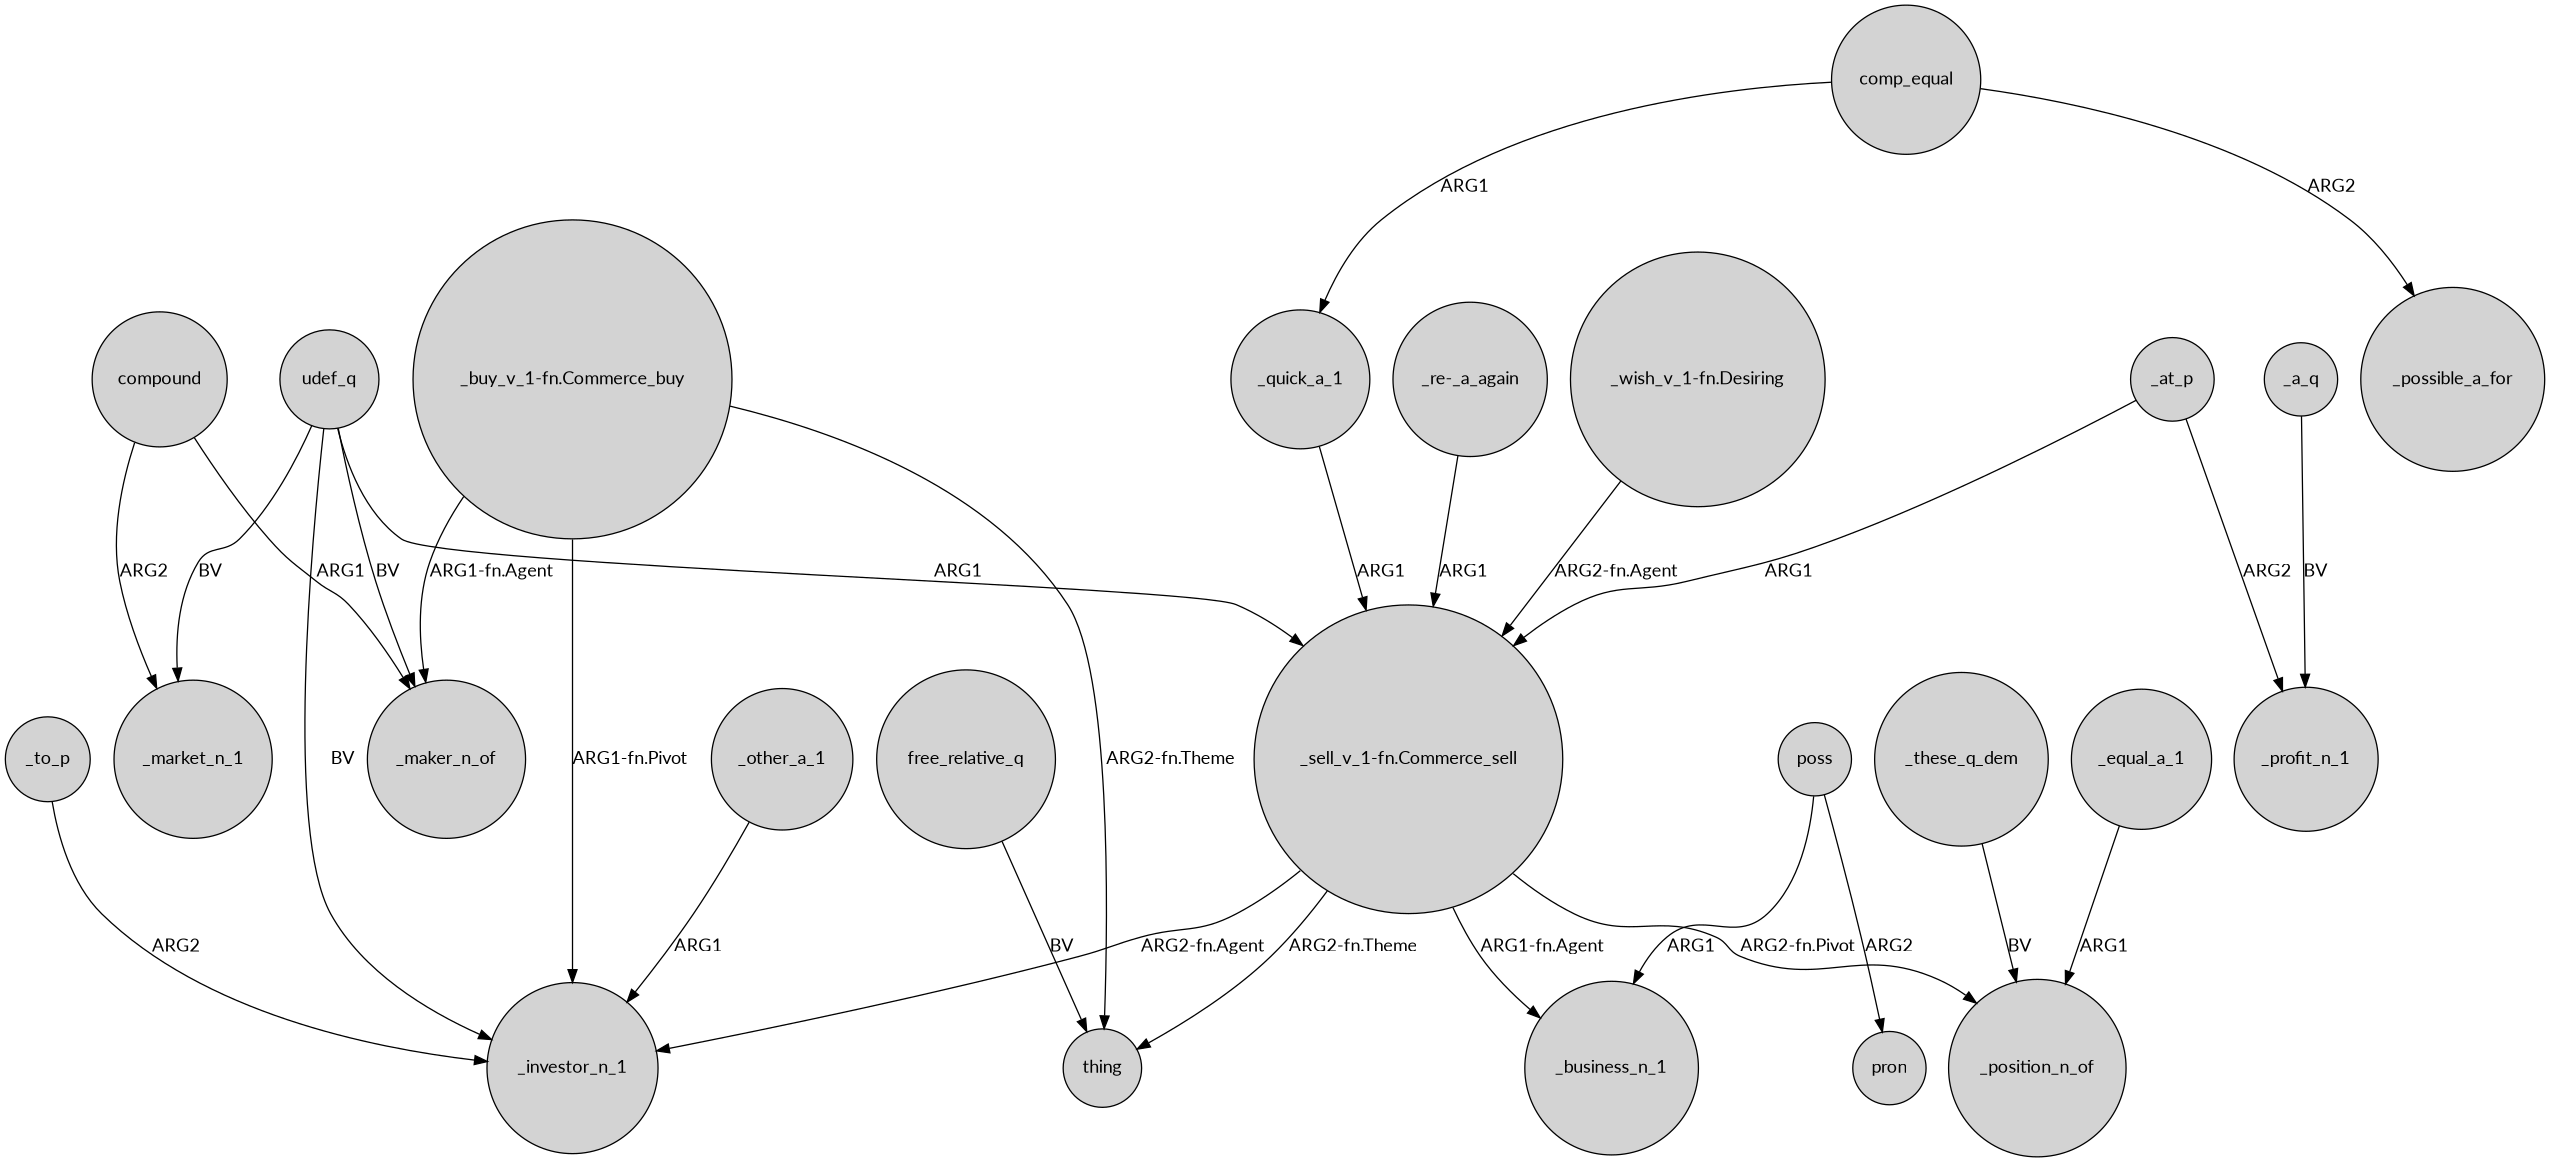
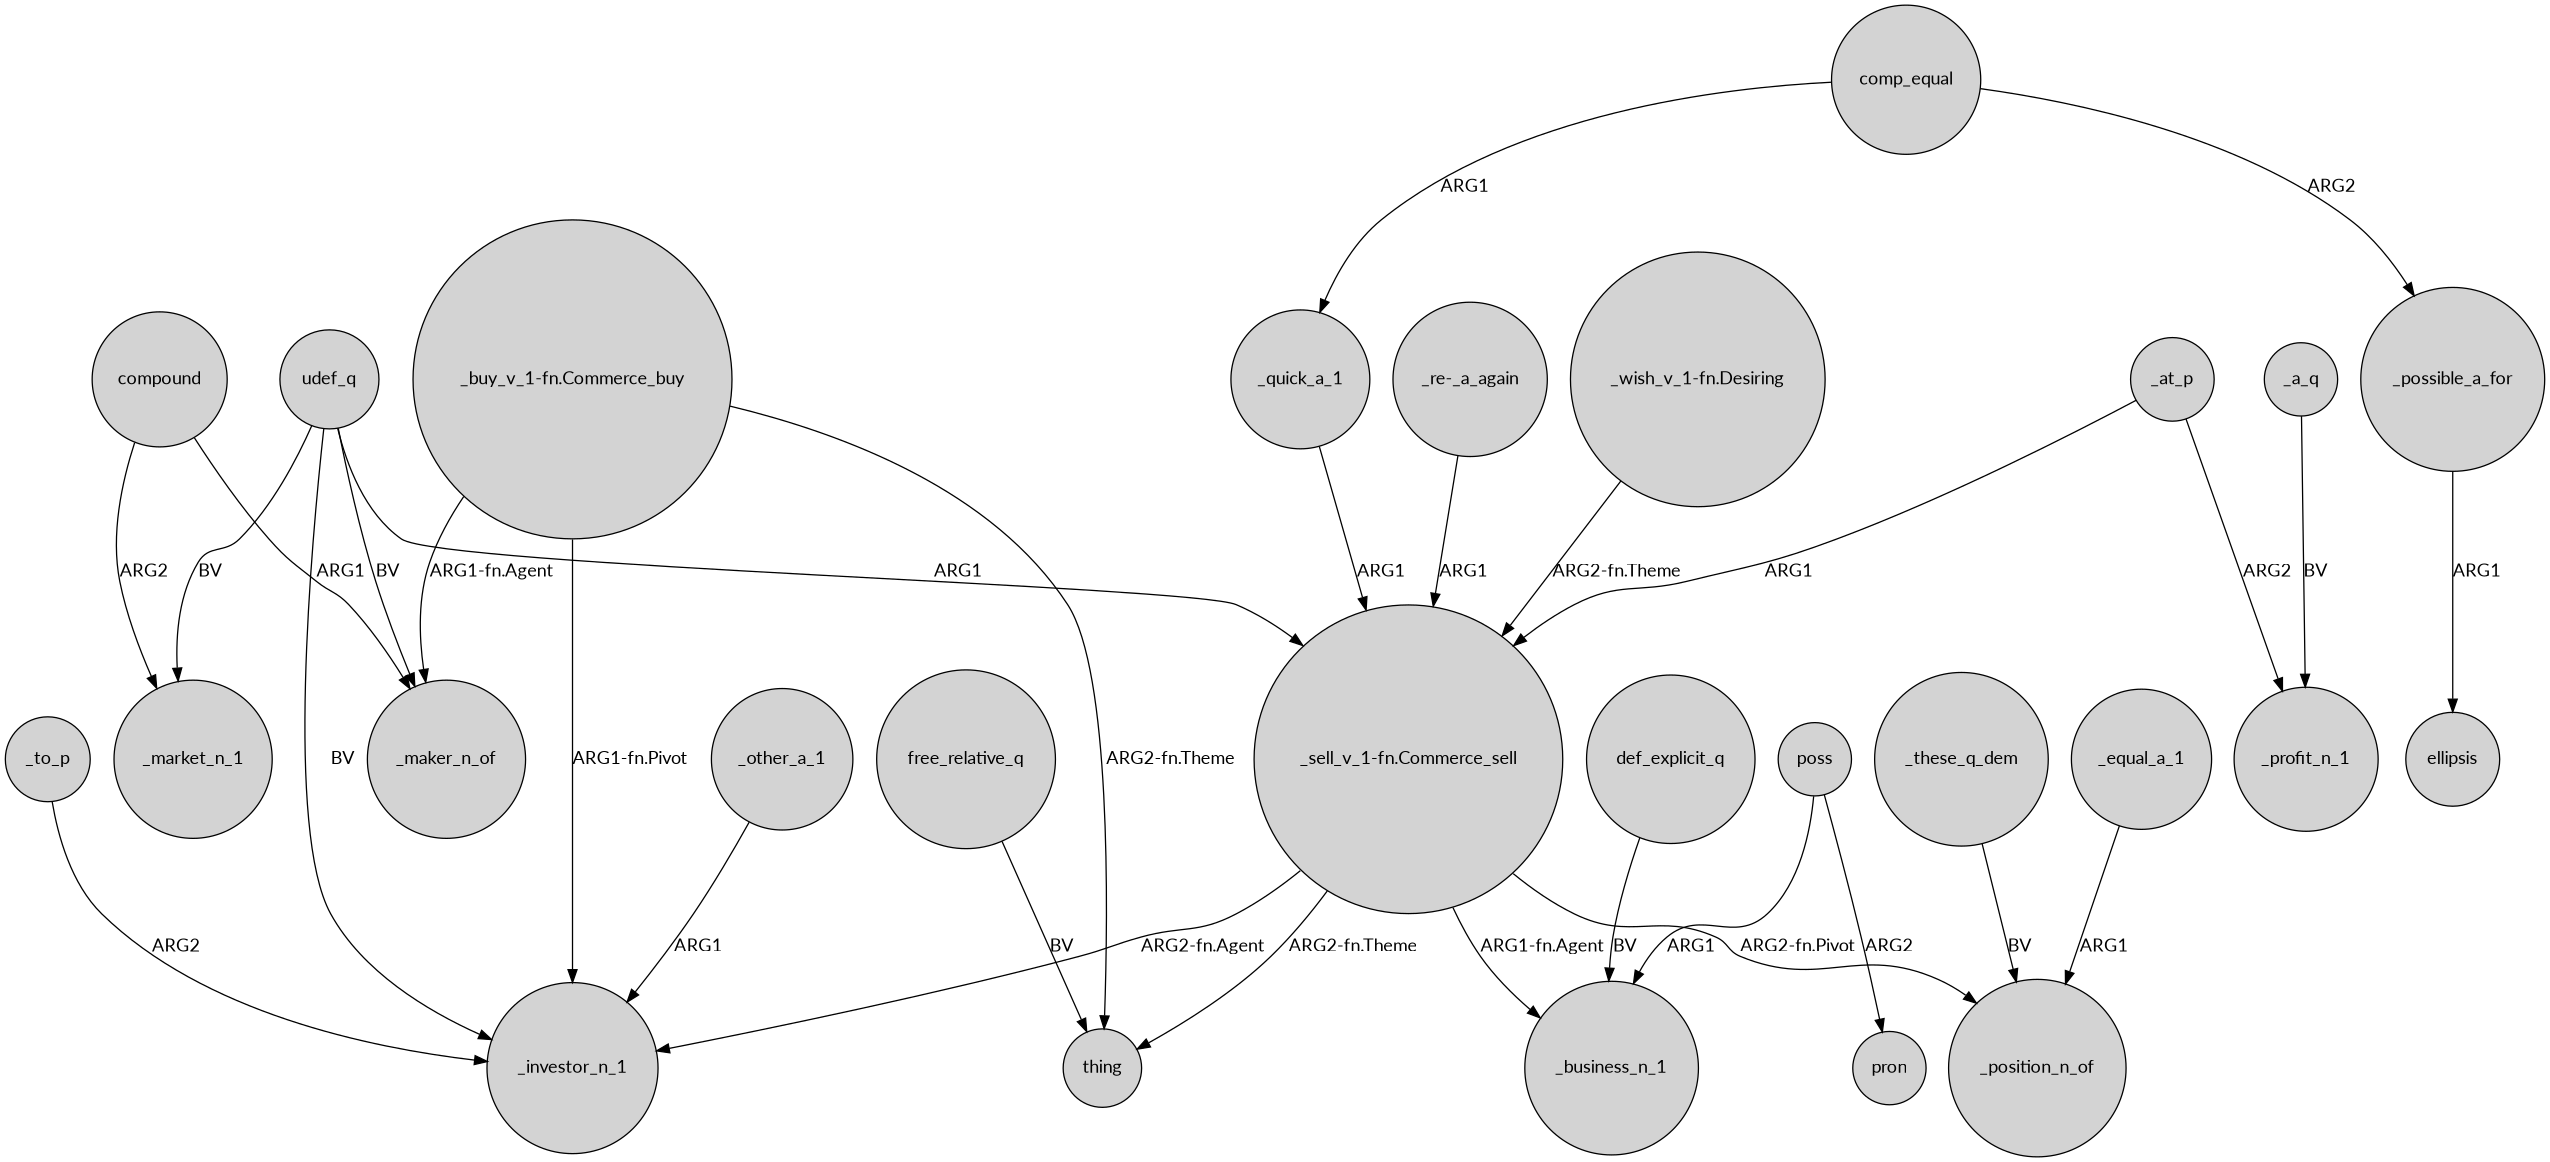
(1617, 572) -> (1617, 572)
none -> (1671, 759)
none -> (2453, 759)
